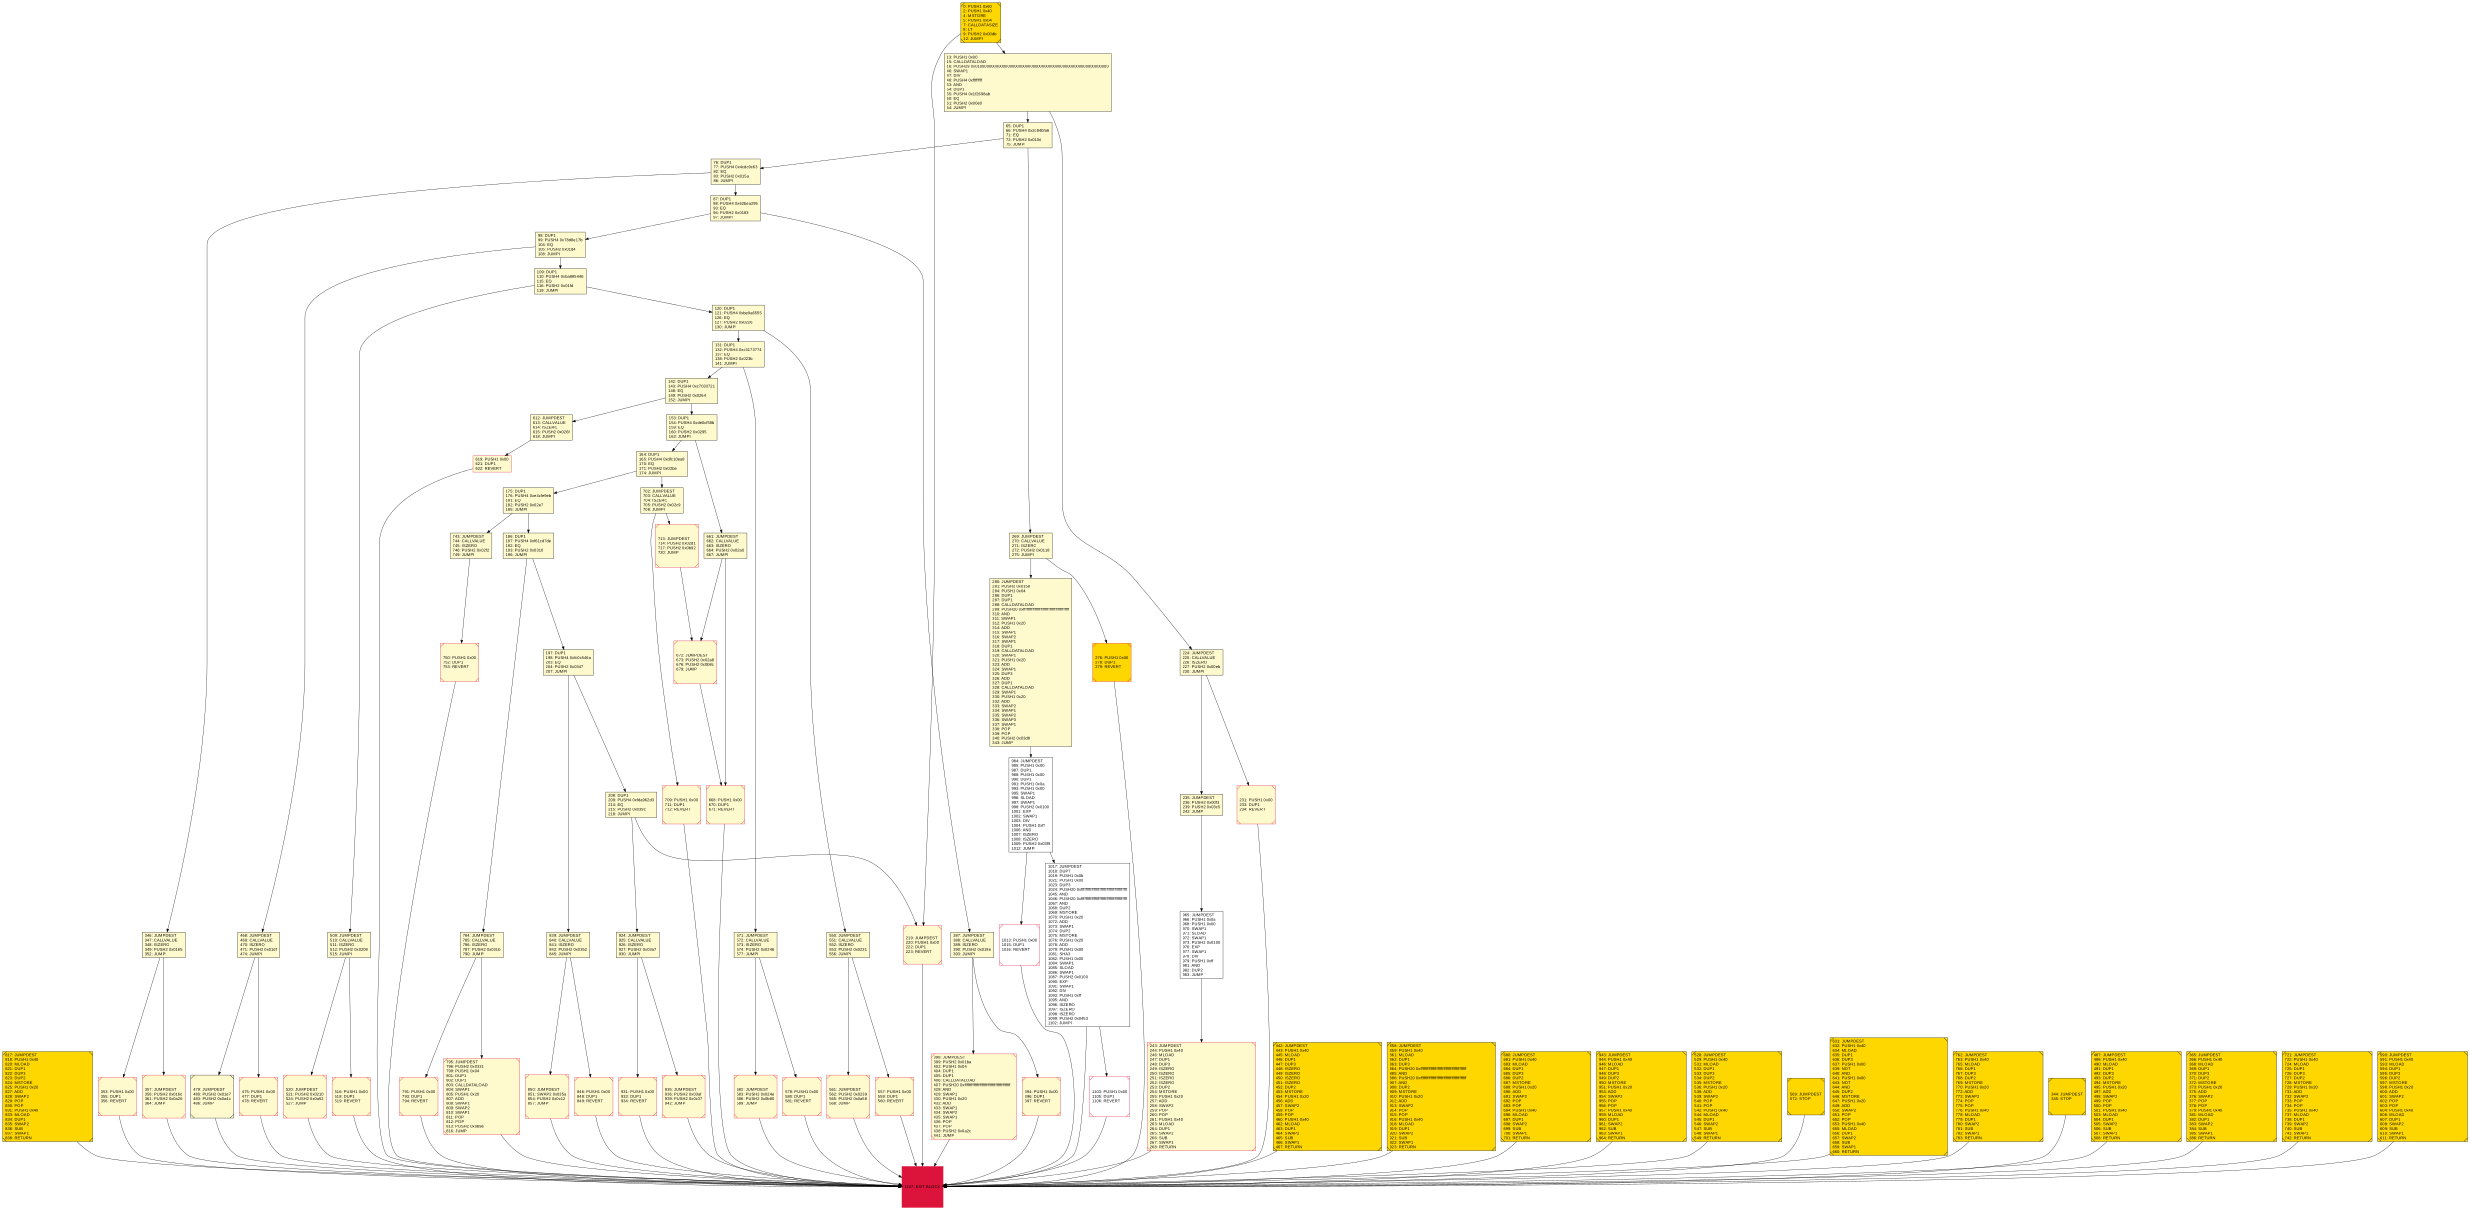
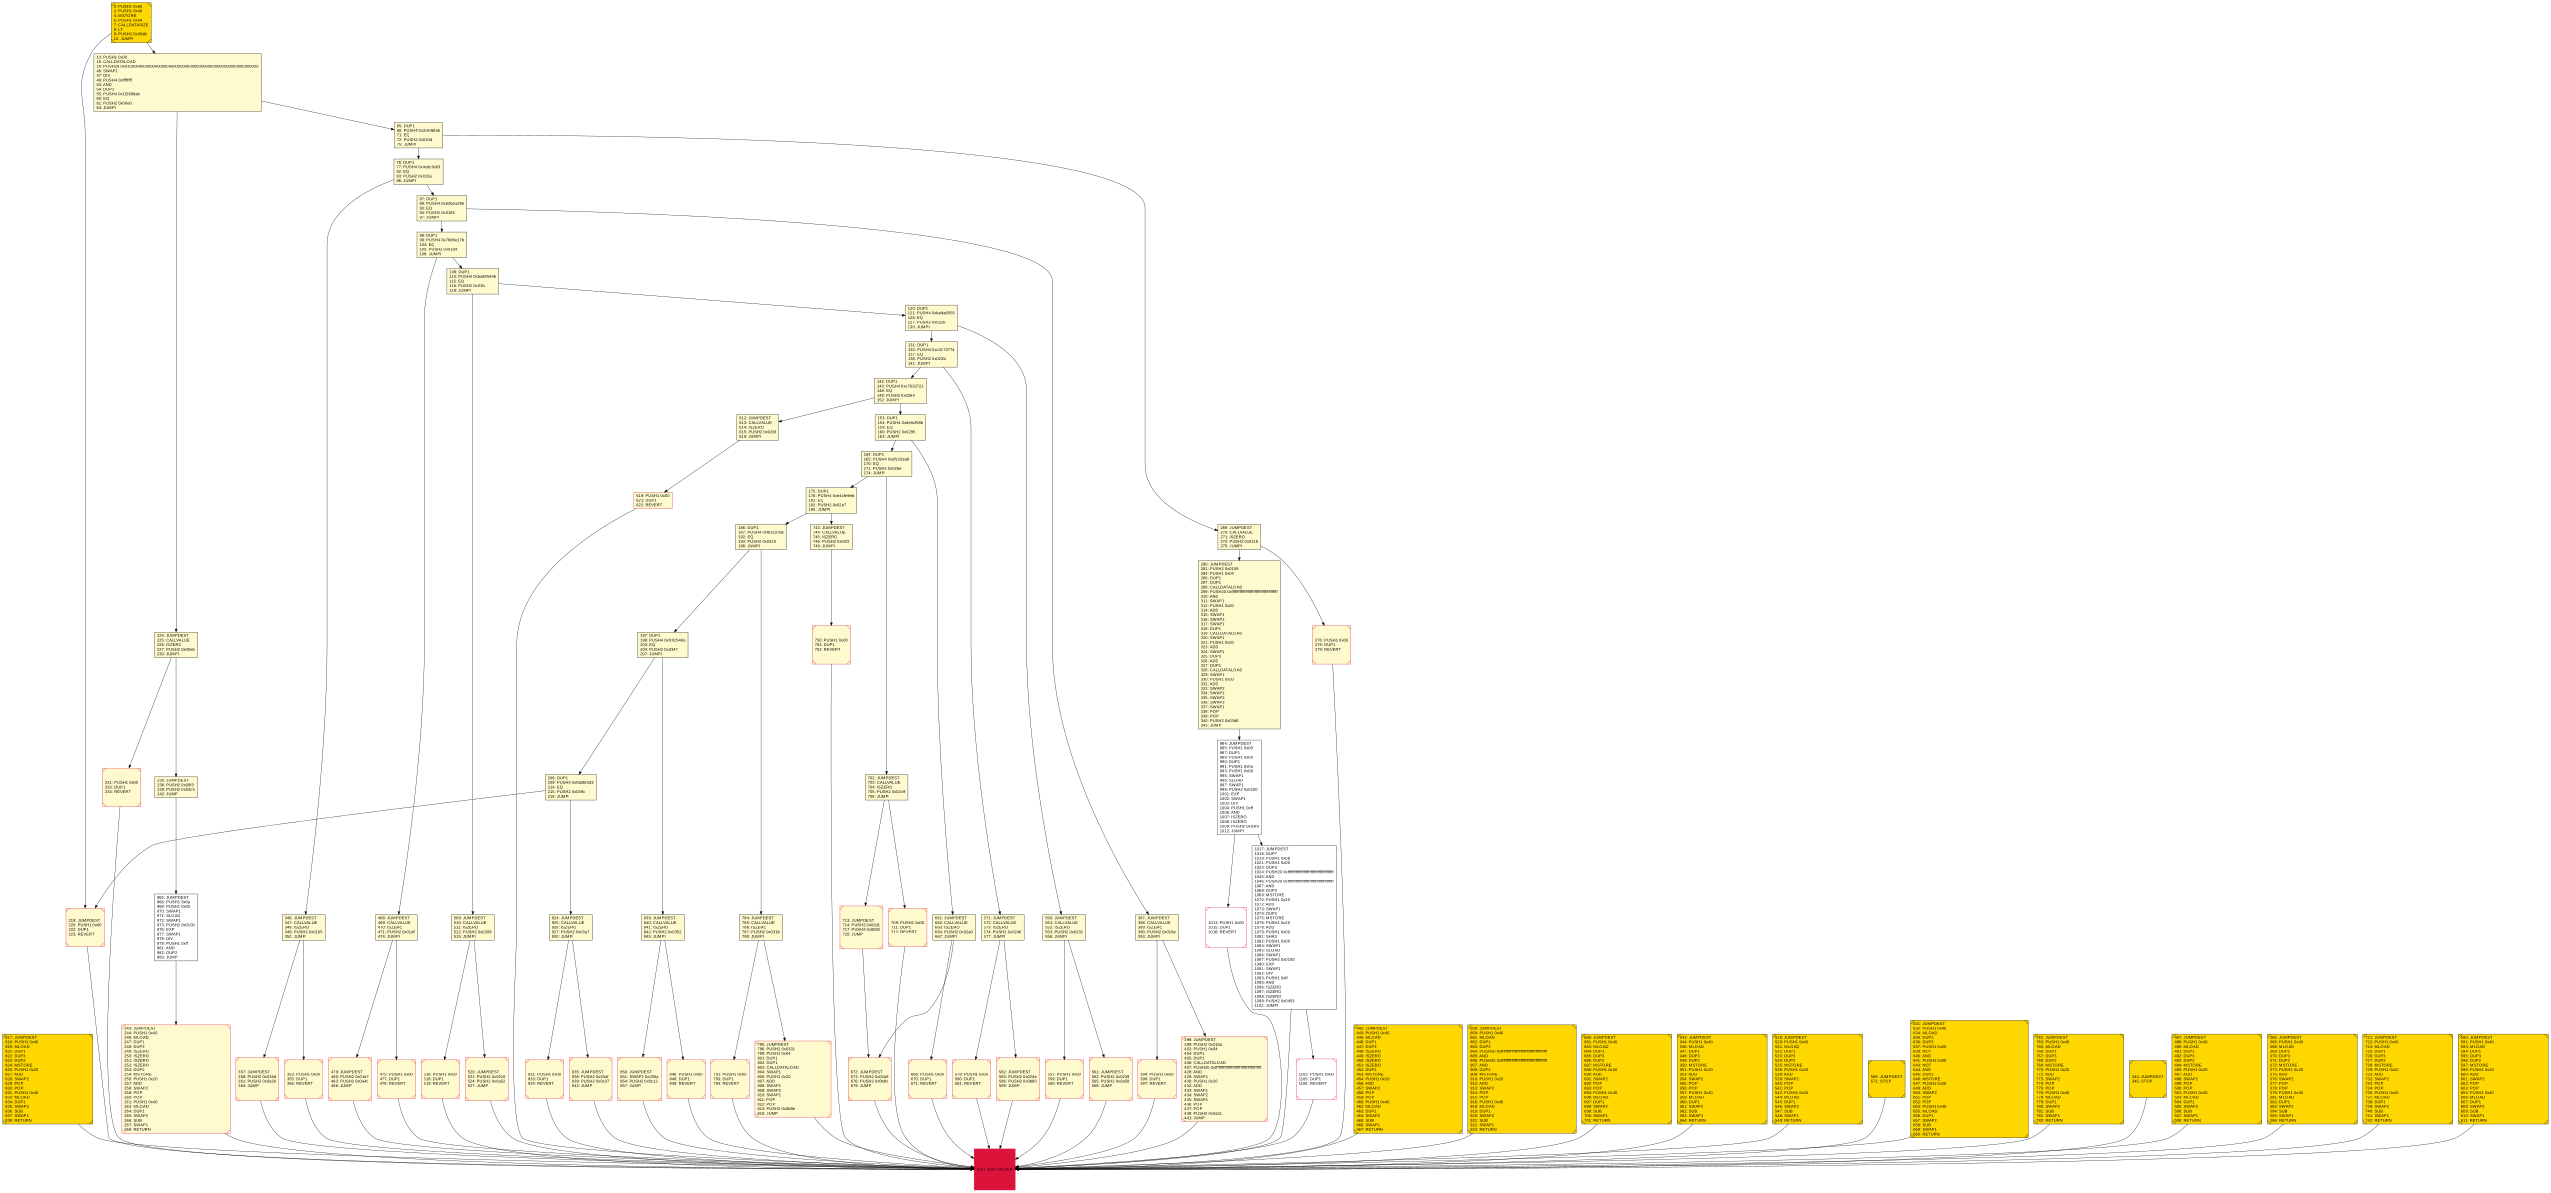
(1112, 662) -> (1332, 645)
(710, 733) -> (911, 1149)
(212, 1097) -> (350, 1079)
